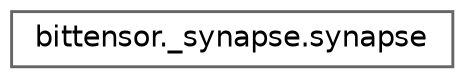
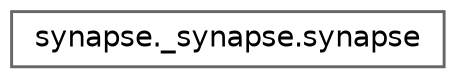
(232, 39) -> (228, 39)
